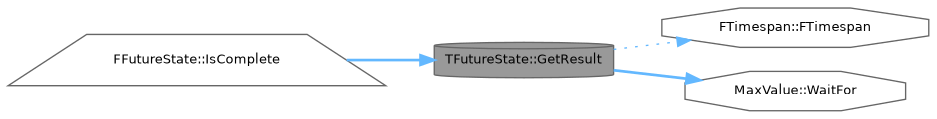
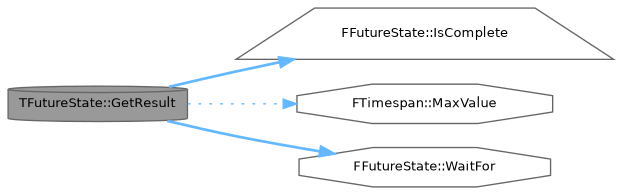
(795, 28) -> (425, 104)
(384, 60) -> (224, 74)
(795, 91) -> (425, 167)
